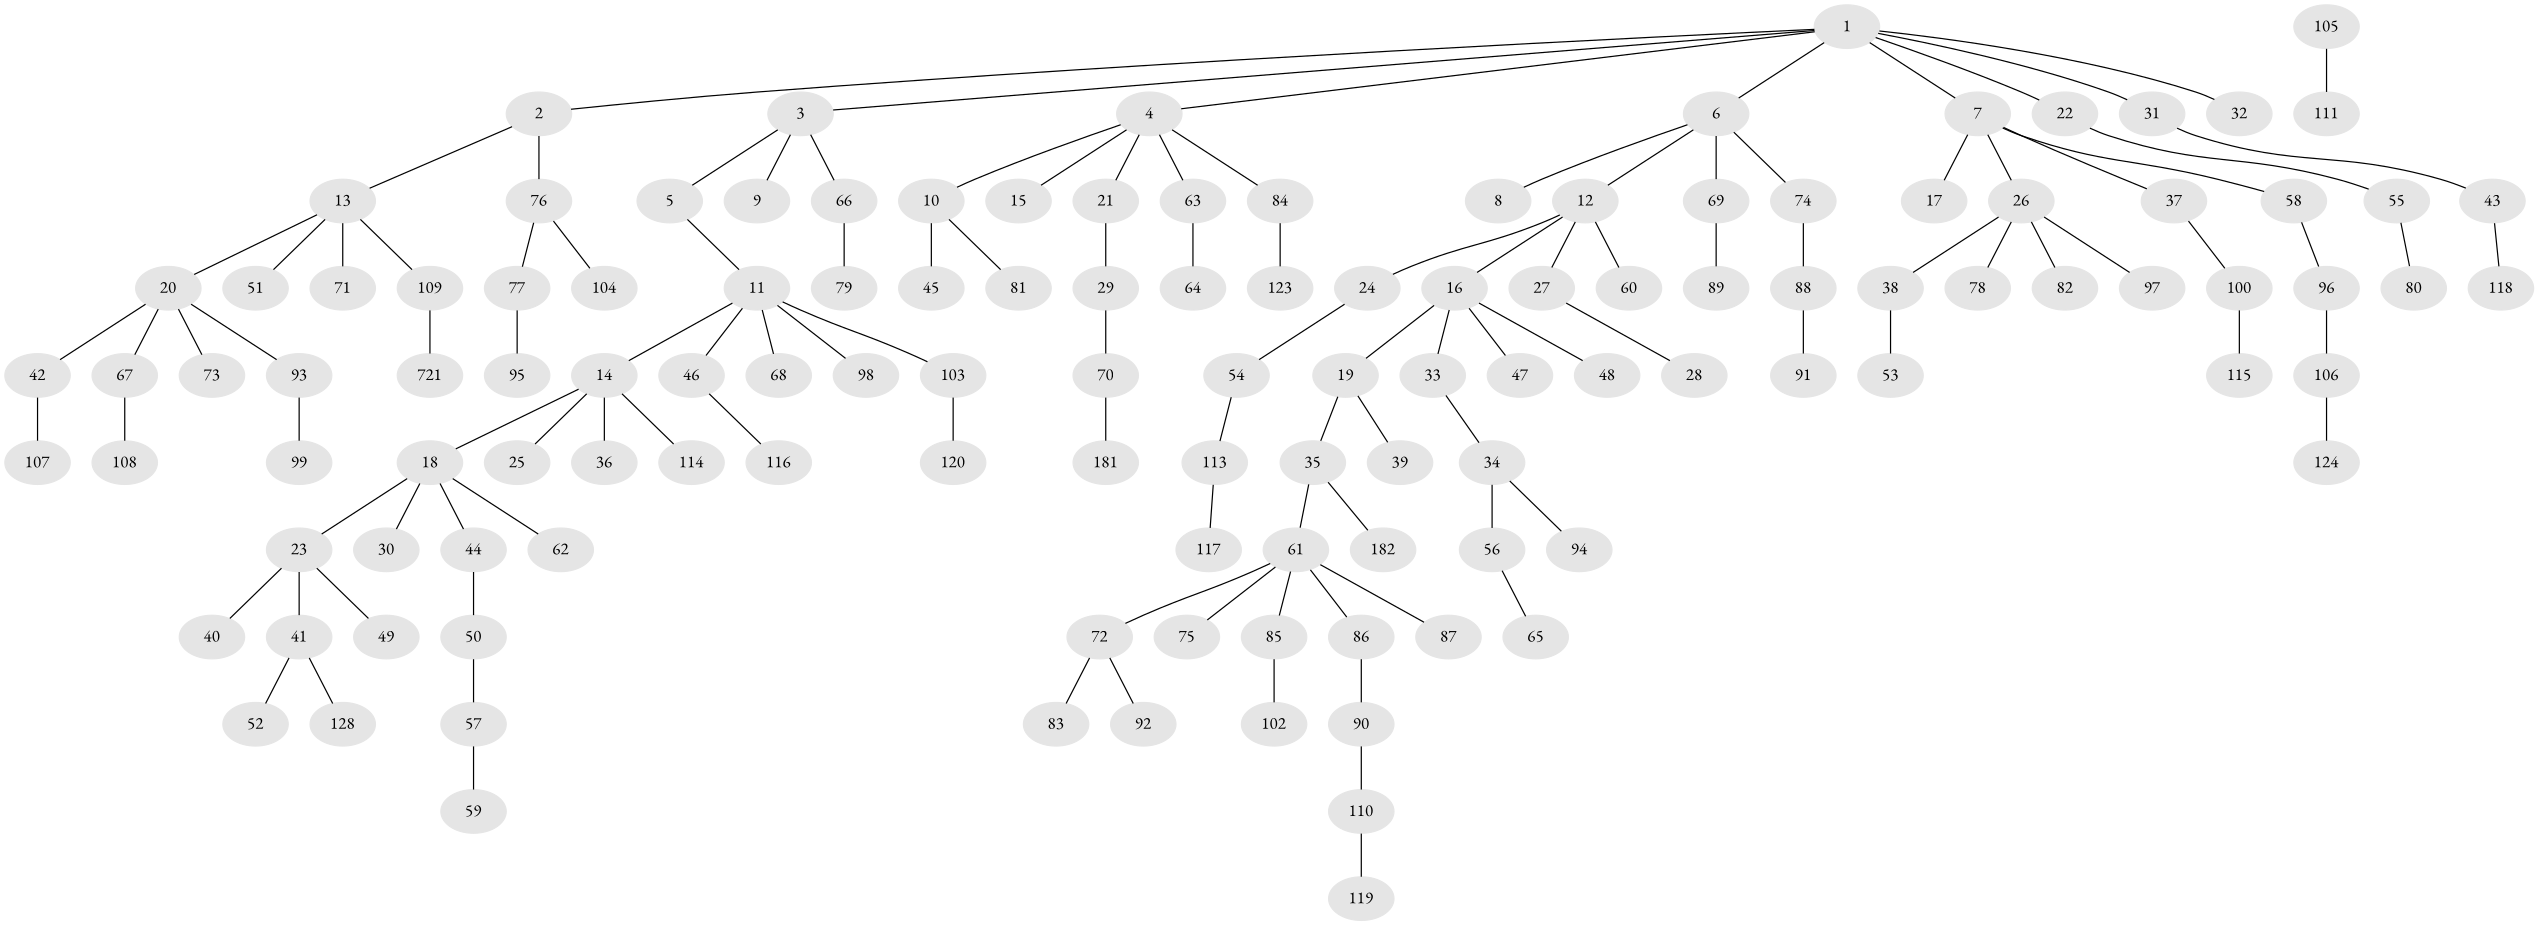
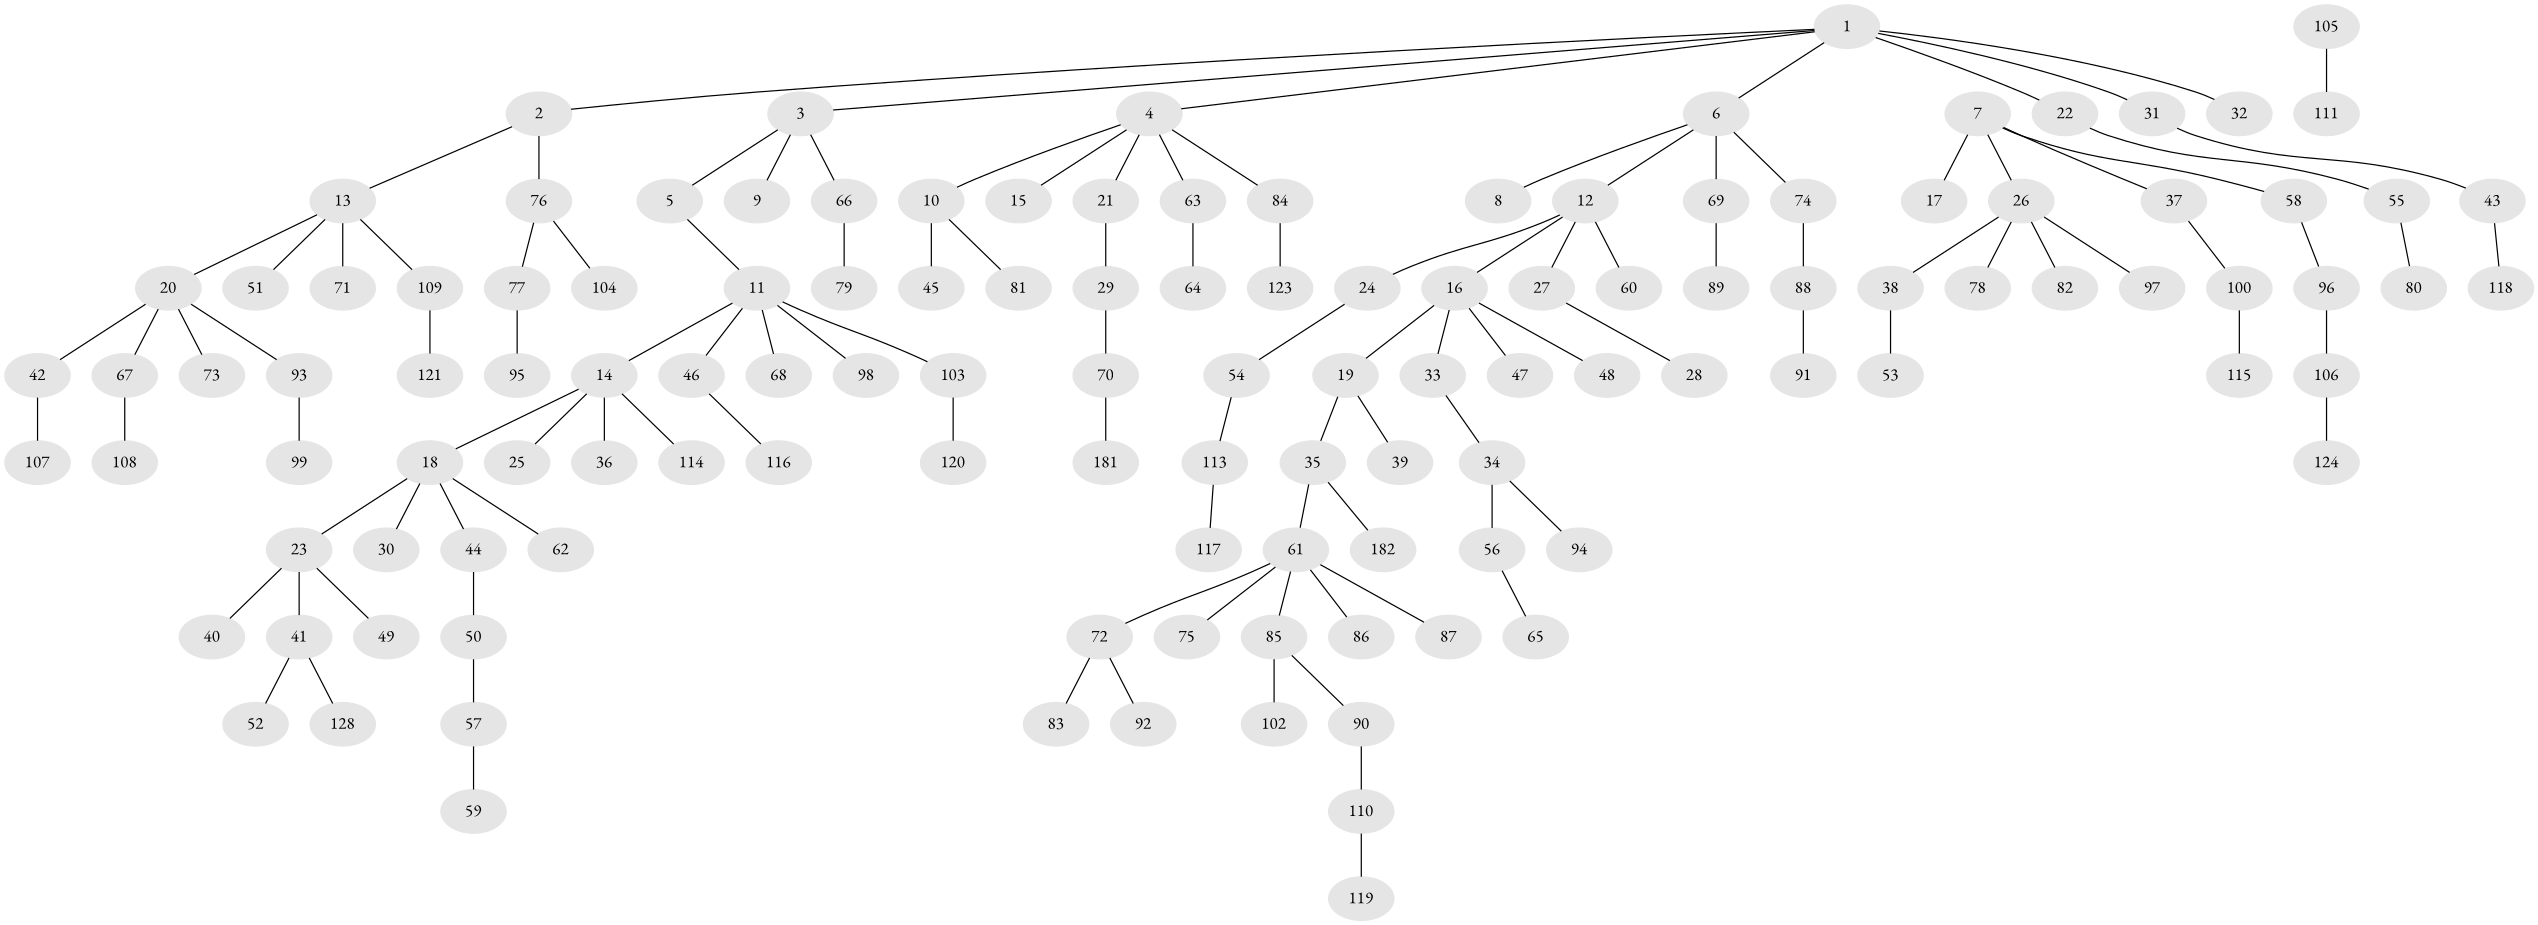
(1912, 70) -> none
(430, 375) -> (430, 375)
(1361, 681) -> (1318, 681)
